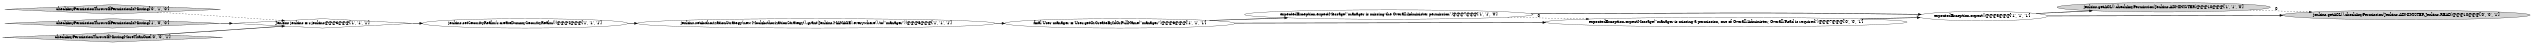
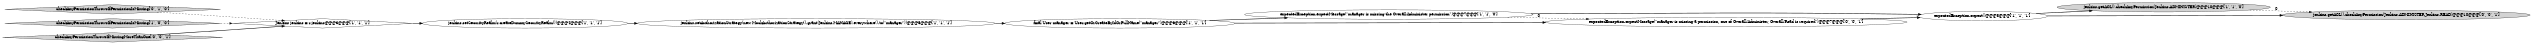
(225, 23) -> (225, 23)
